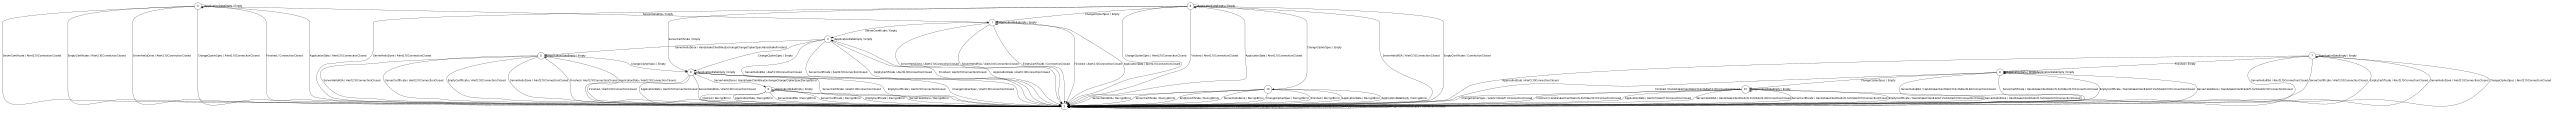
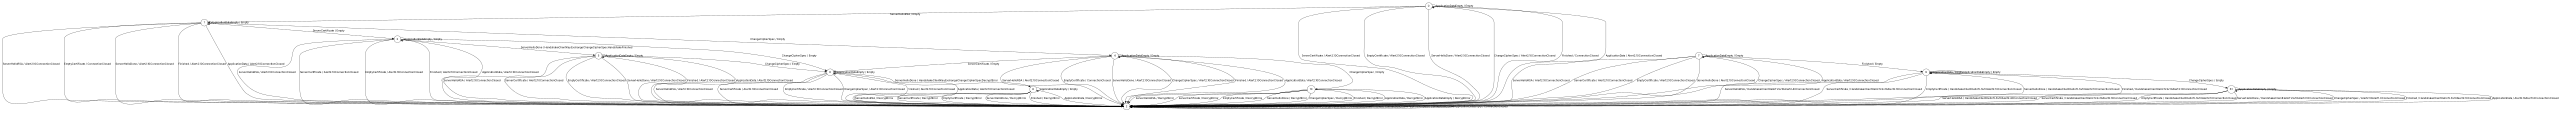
(1092, 12) -> (659, 39)
